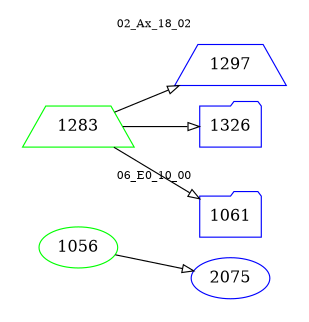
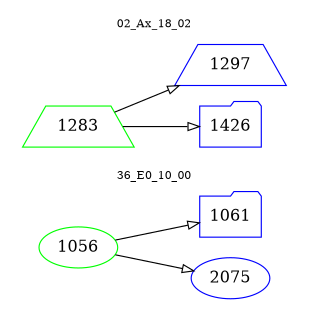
(231, 127) -> (231, 127)
(156, 172) -> (152, 233)
(154, 176) -> (154, 176)
